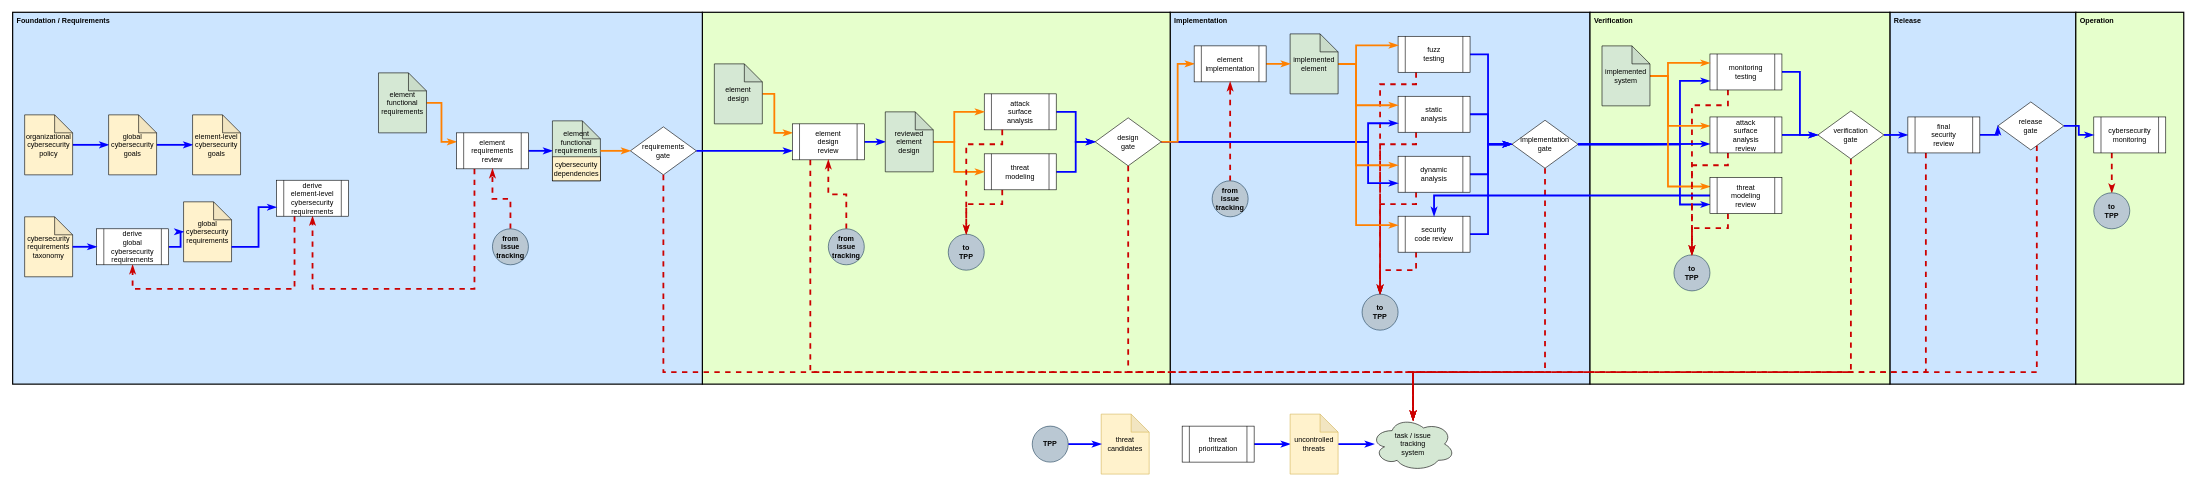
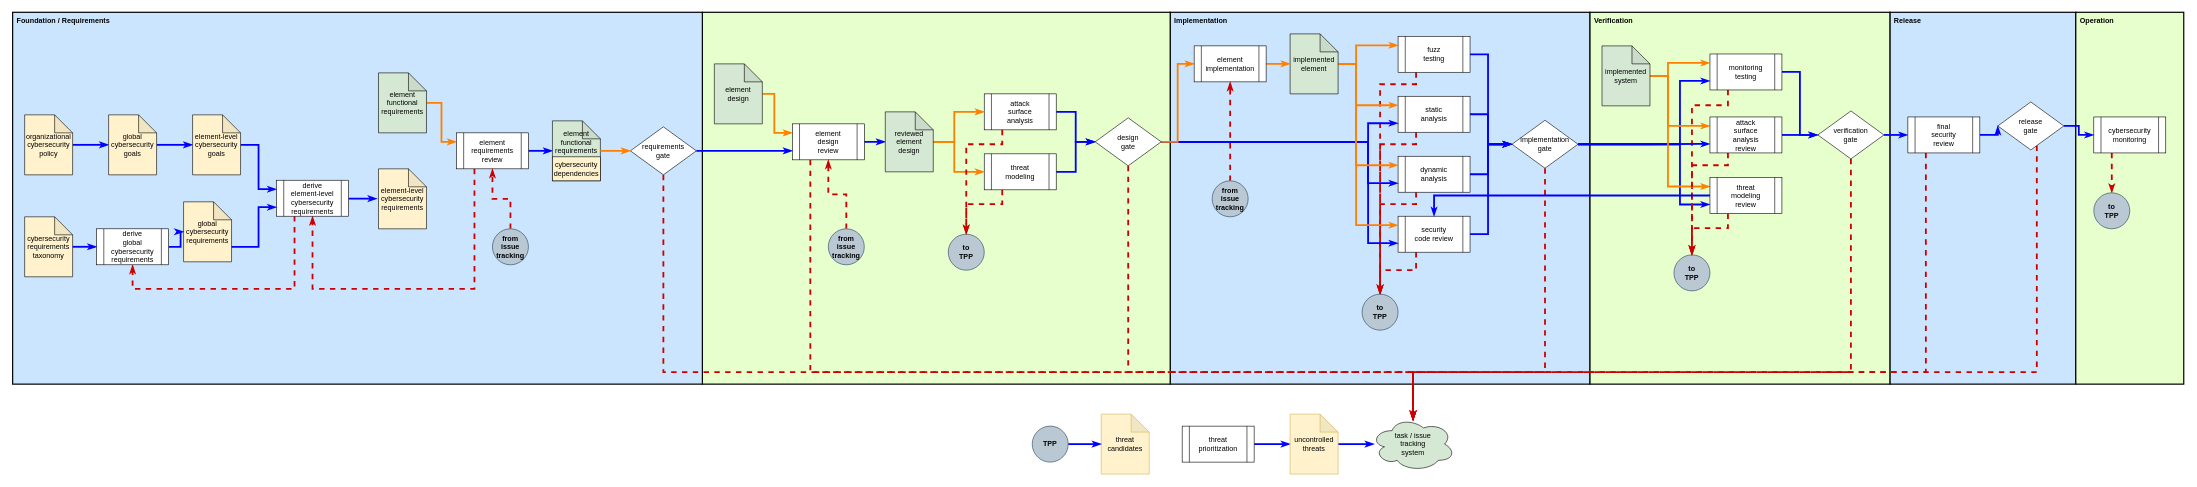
none -> (258, 163)
none -> (359, 199)
none -> (402, 199)
none -> (1368, 223)
